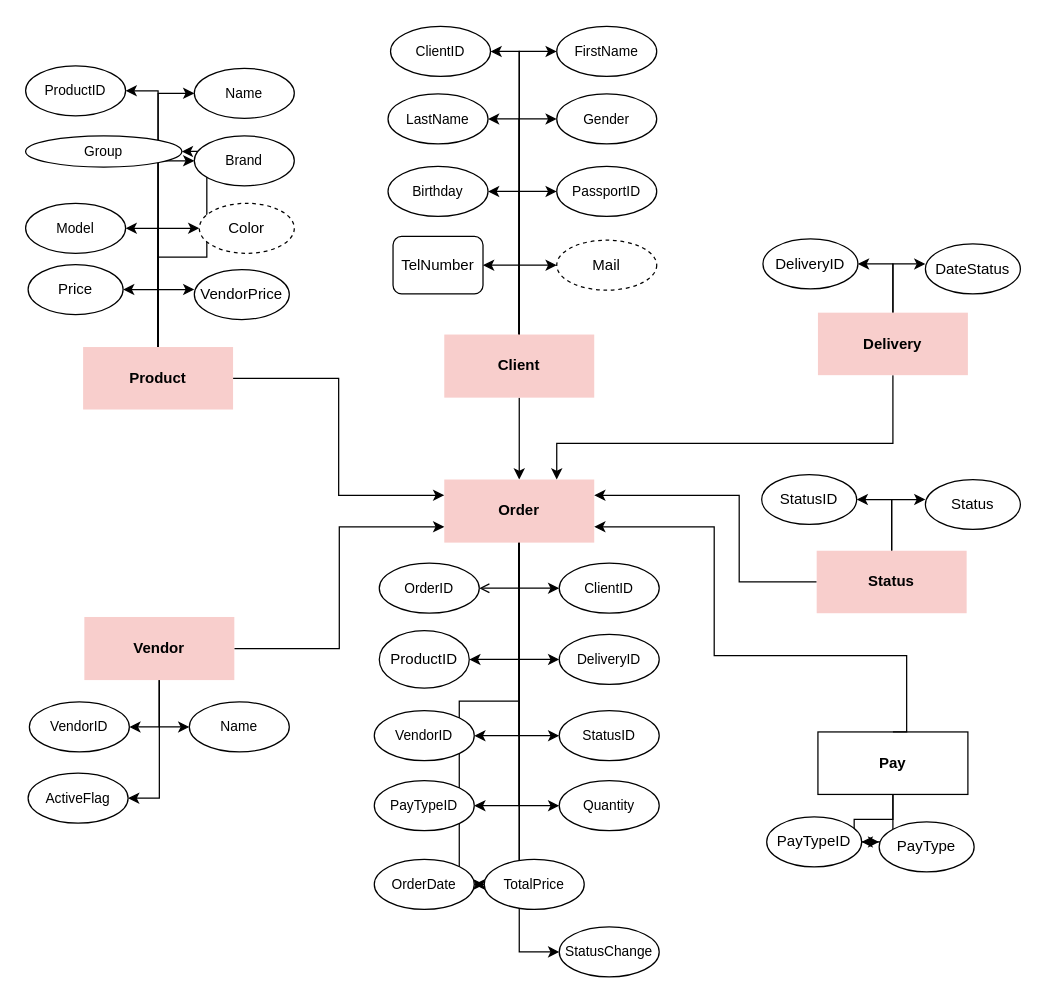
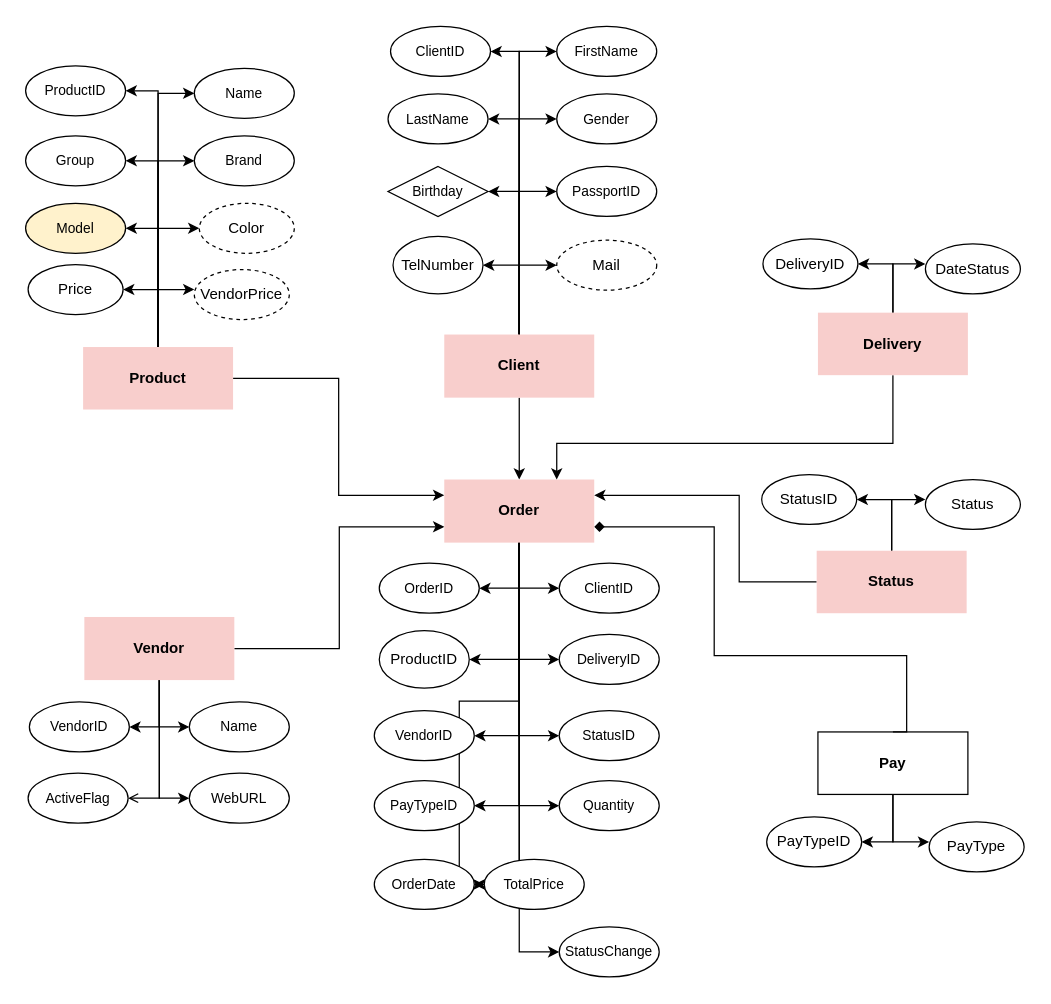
(104, 151) -> (76, 161)
(438, 191) -> (438, 191)
(76, 228) -> (76, 228)
(438, 265) -> (438, 265)
(242, 294) -> (242, 294)
(604, 527) -> (605, 527)
(487, 588) -> (489, 588)
(138, 798) -> (136, 798)
none -> (171, 798)
none -> (239, 798)
(927, 847) -> (977, 847)
